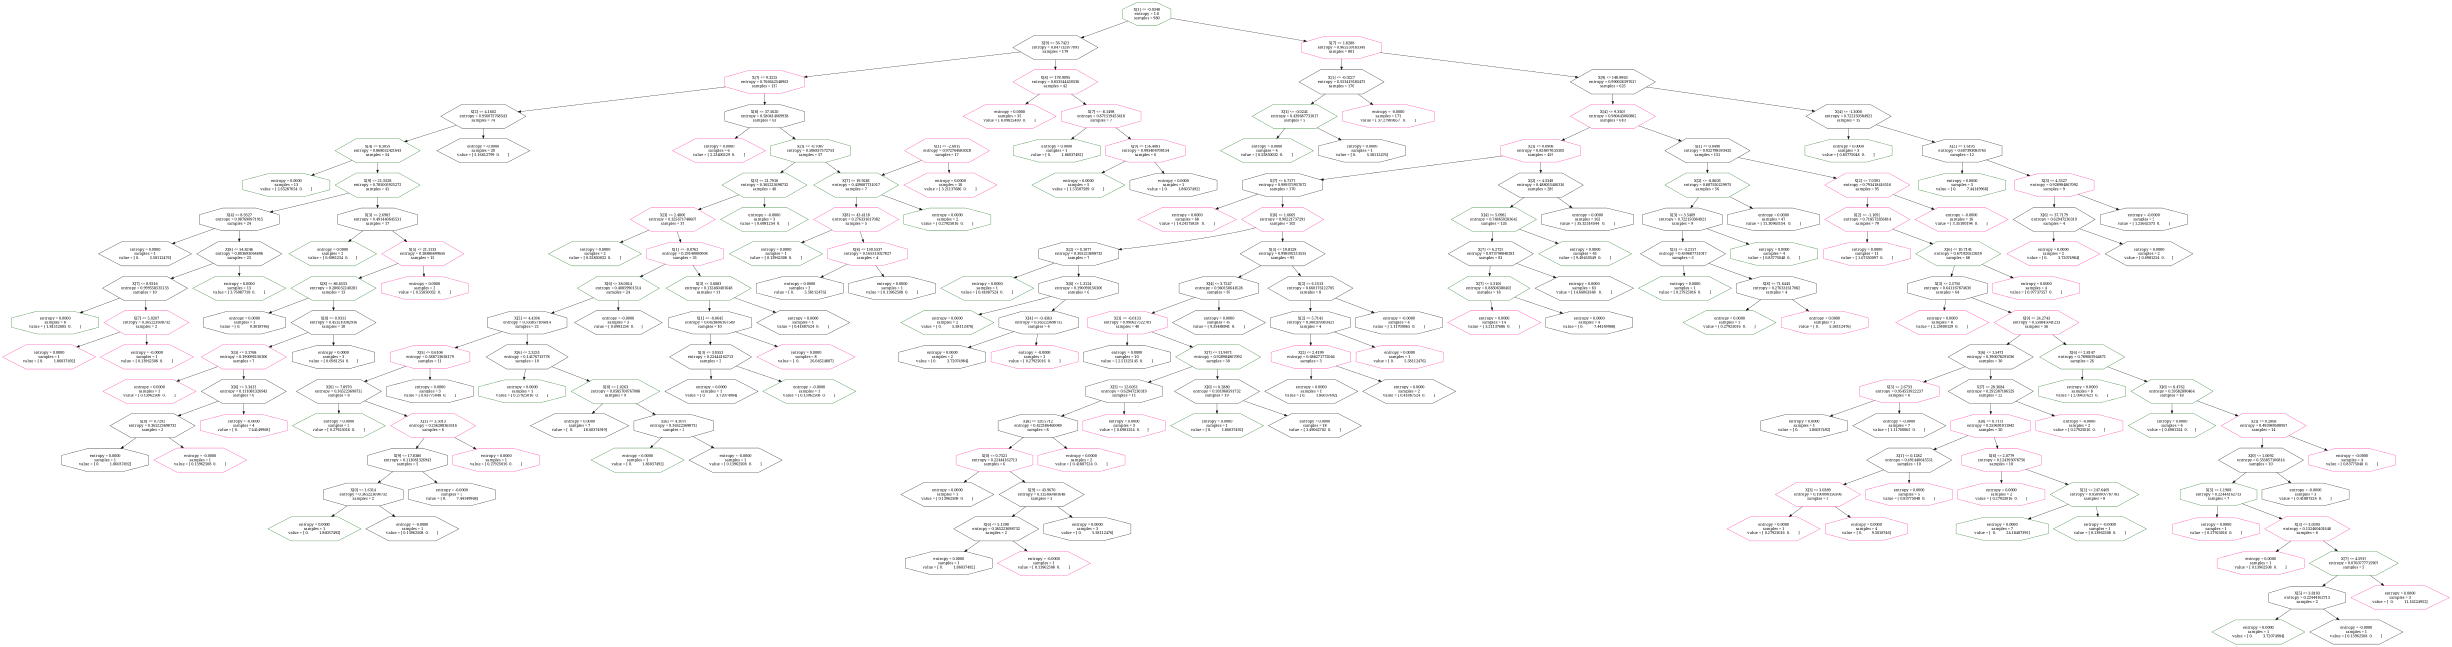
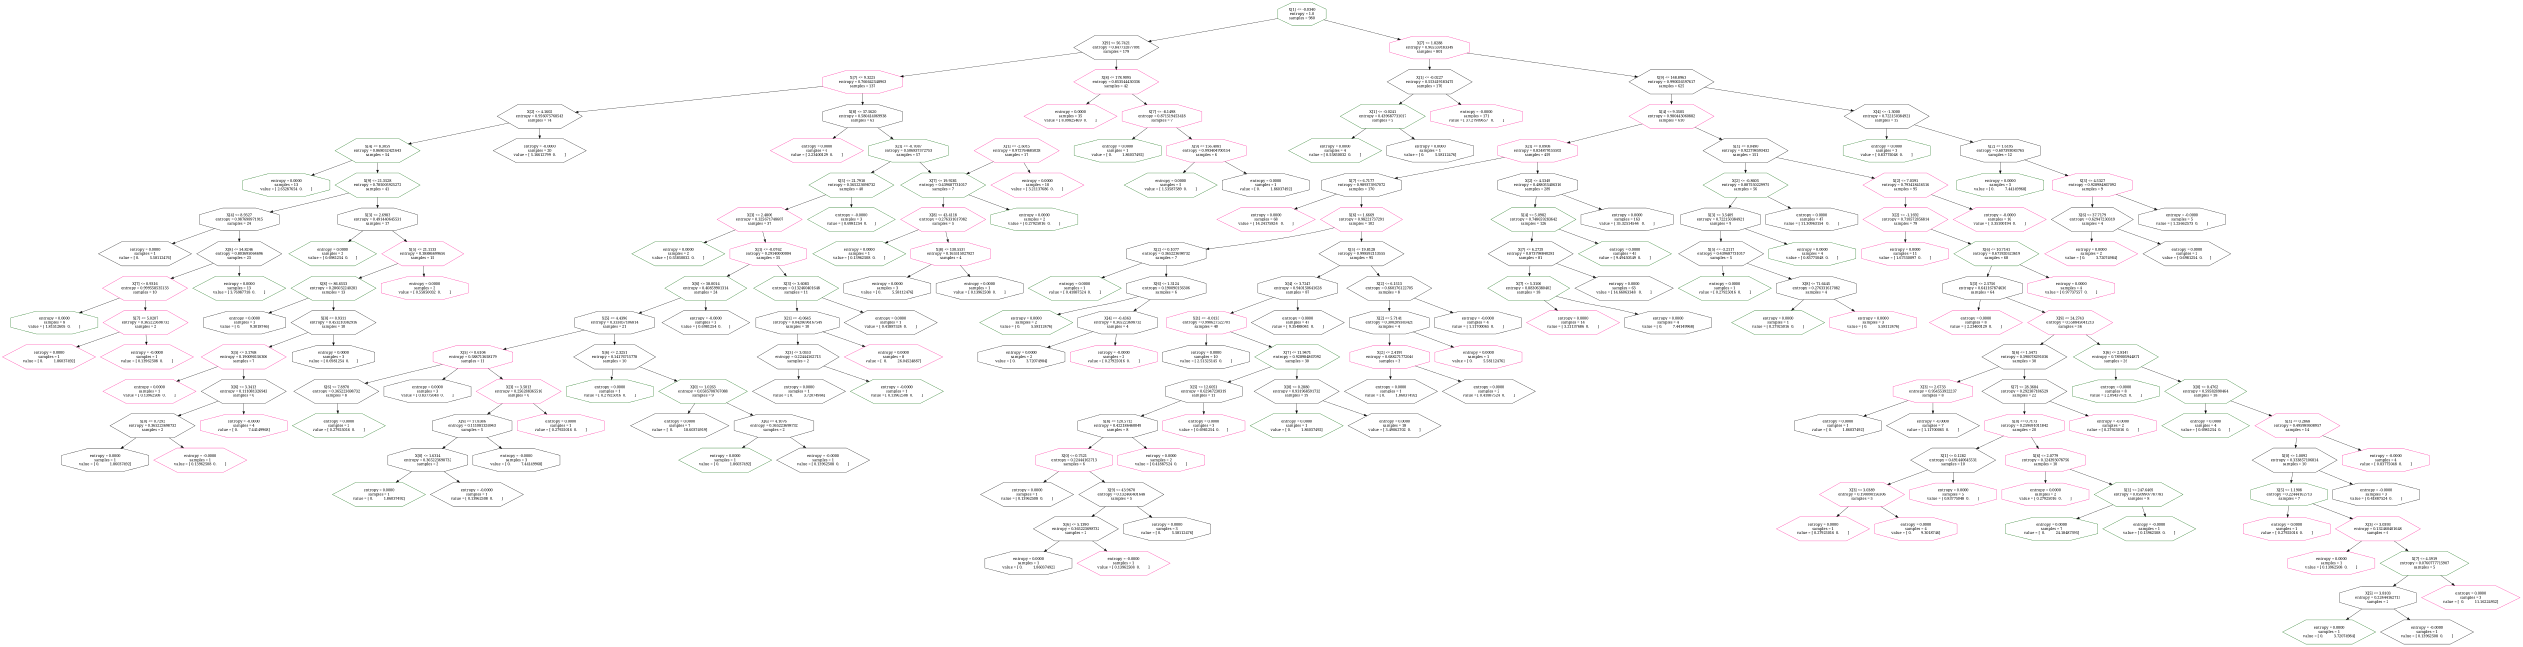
(1541, 185) -> (1538, 185)
(145, 288) -> (145, 288)
(385, 408) -> (494, 373)
